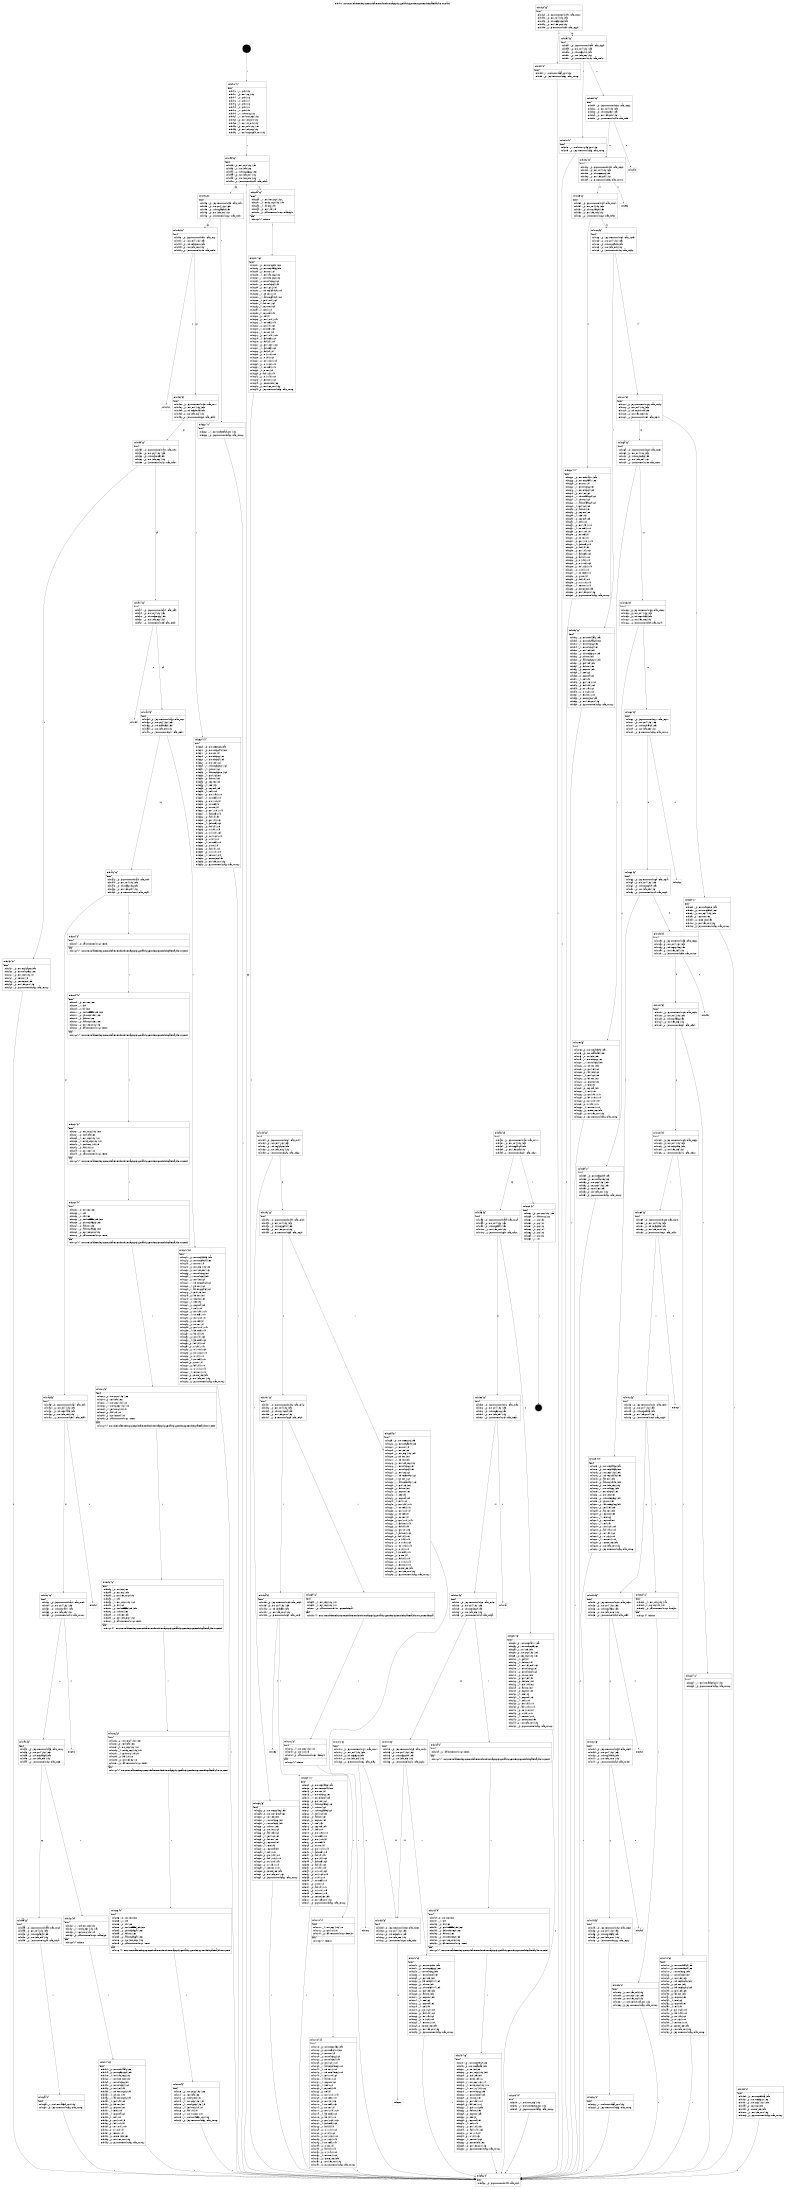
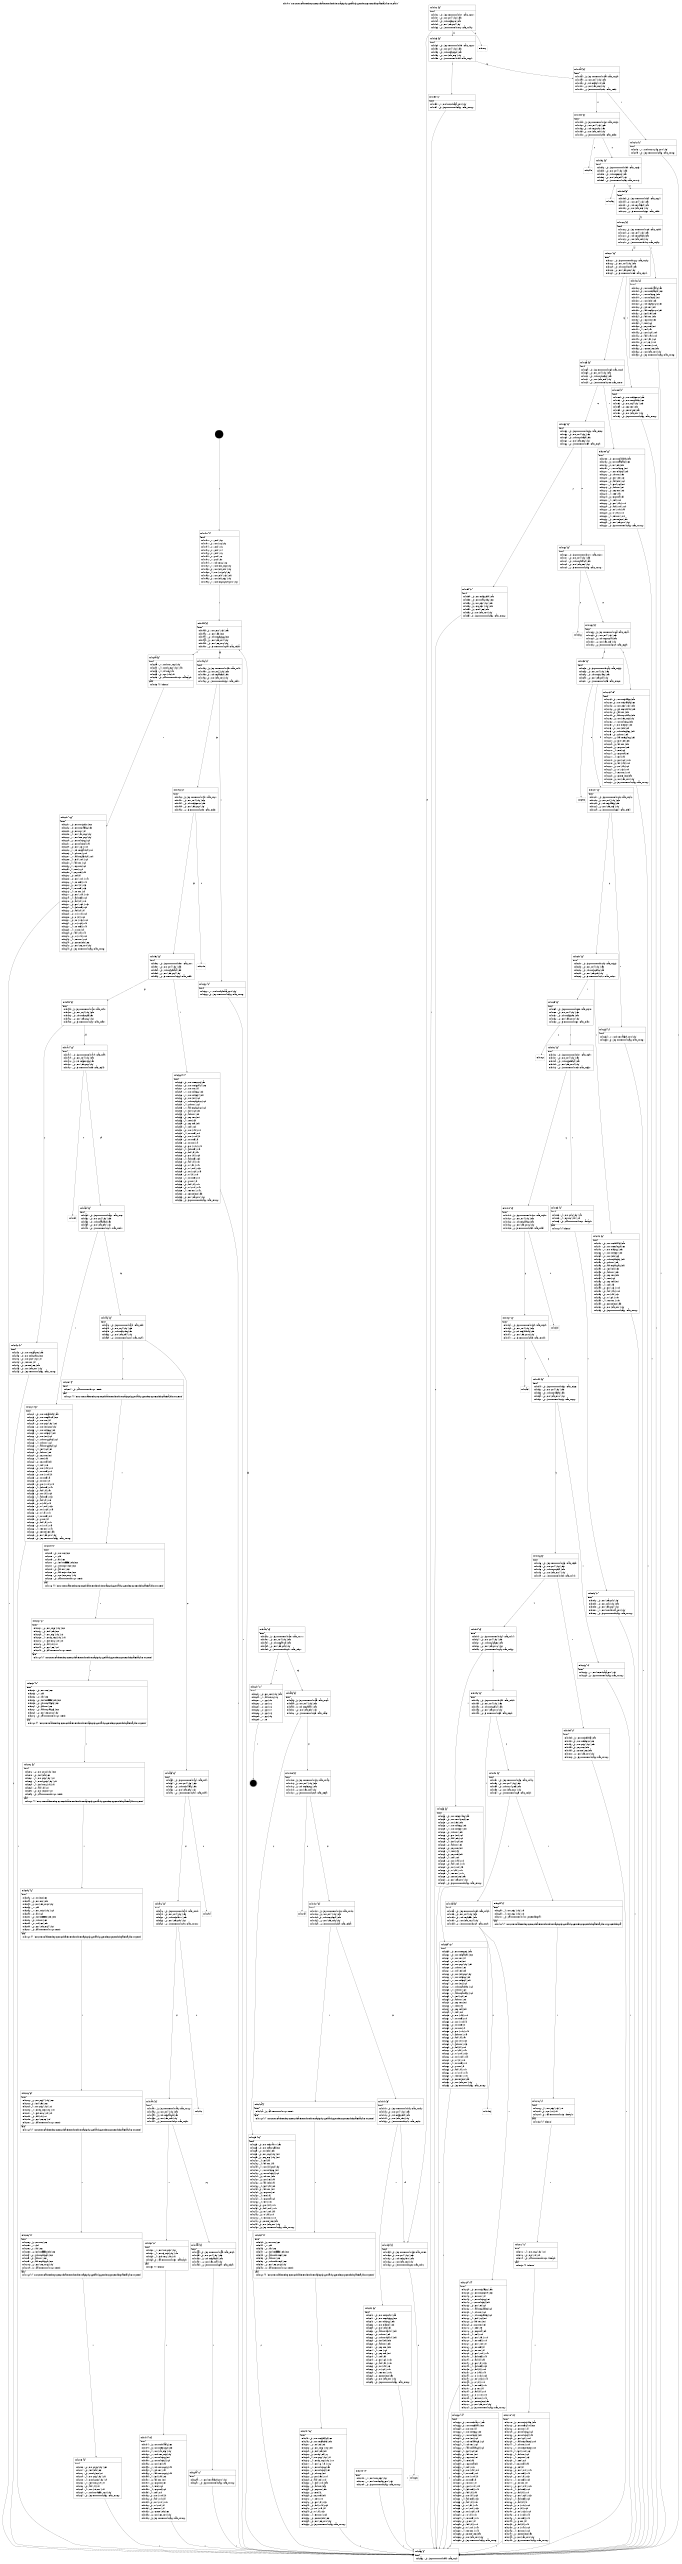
none -> (452, 33)
(587, 343) -> none
none -> (555, 1566)
